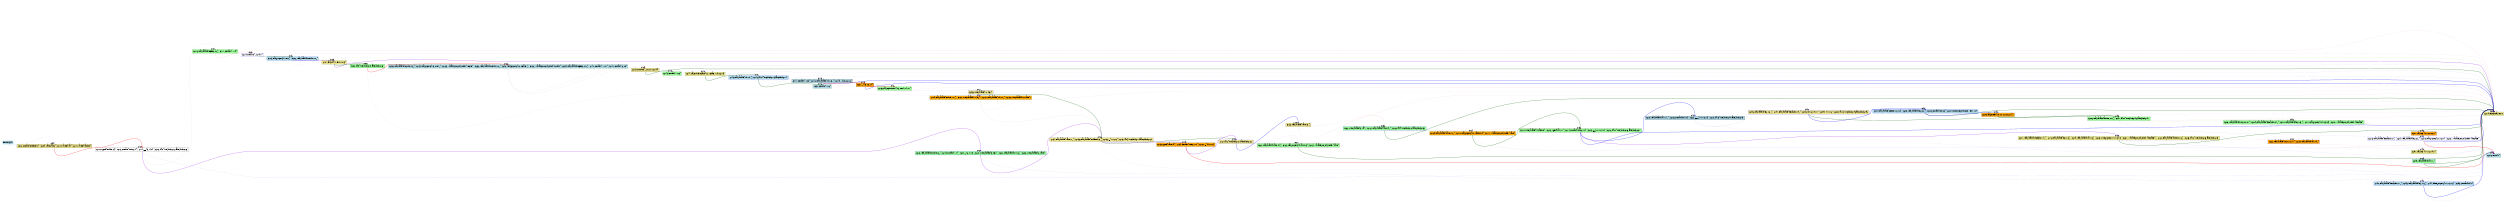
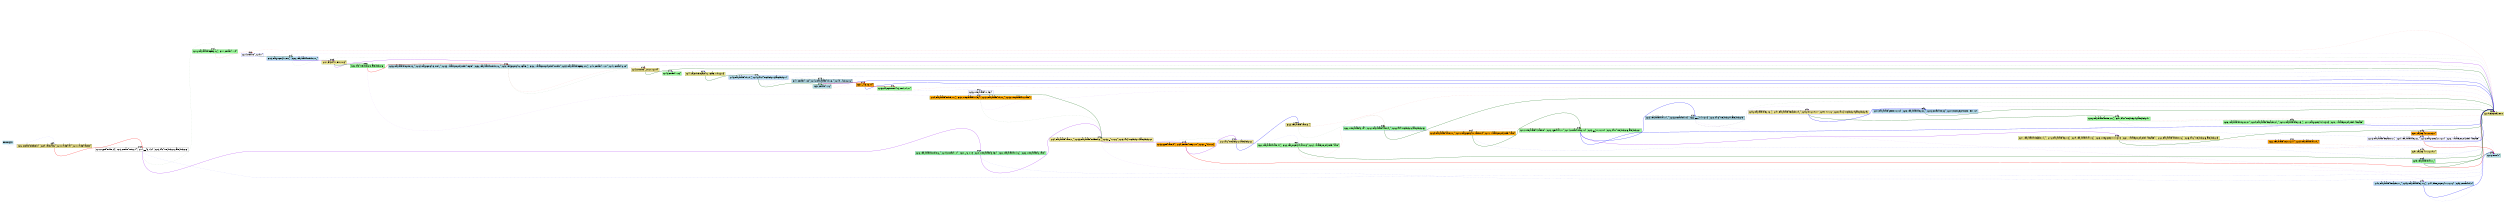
(981, 92) -> (981, 92)
(1998, 115) -> none
(1169, 141) -> (1169, 141)
